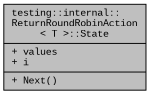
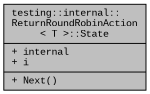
(35, 52) -> (41, 52)
